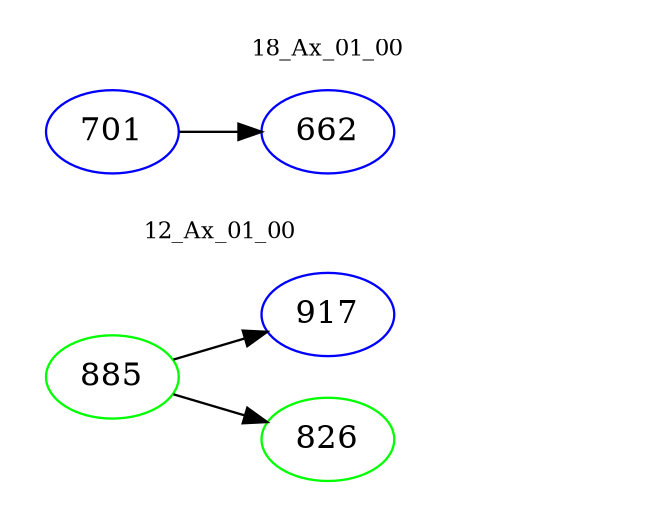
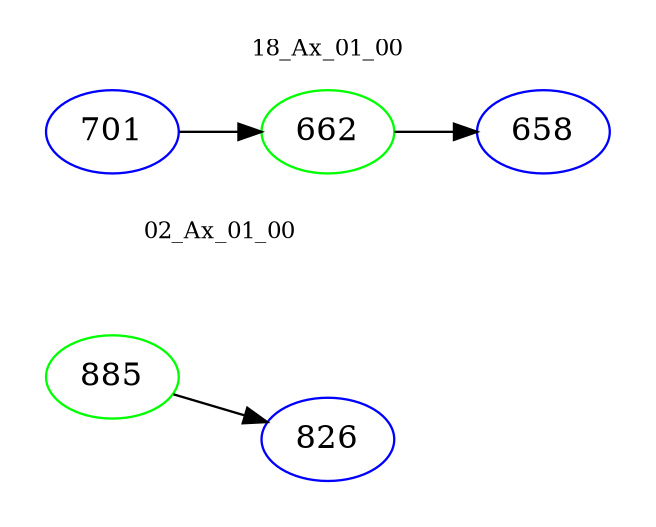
(328, 132) -> (328, 132)
none -> (543, 132)
(220, 232) -> (220, 232)
(328, 314) -> none
(328, 439) -> (328, 439)
